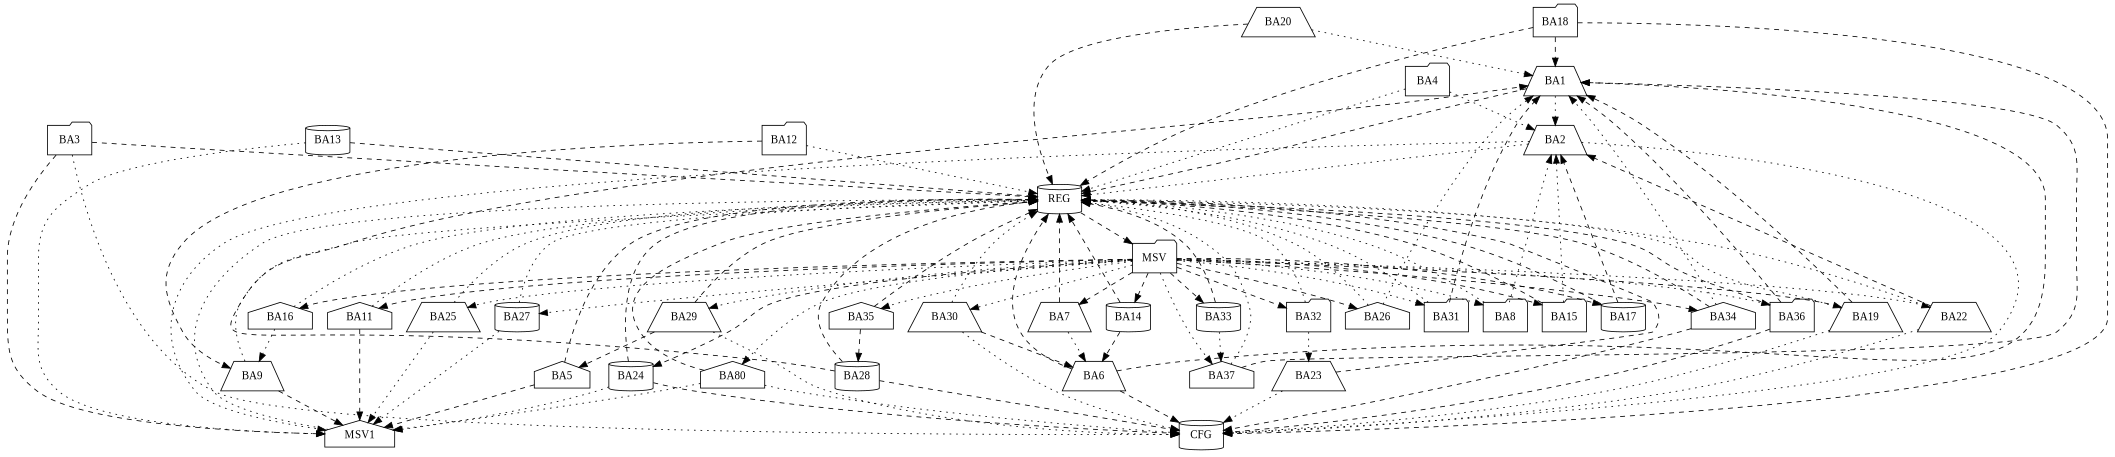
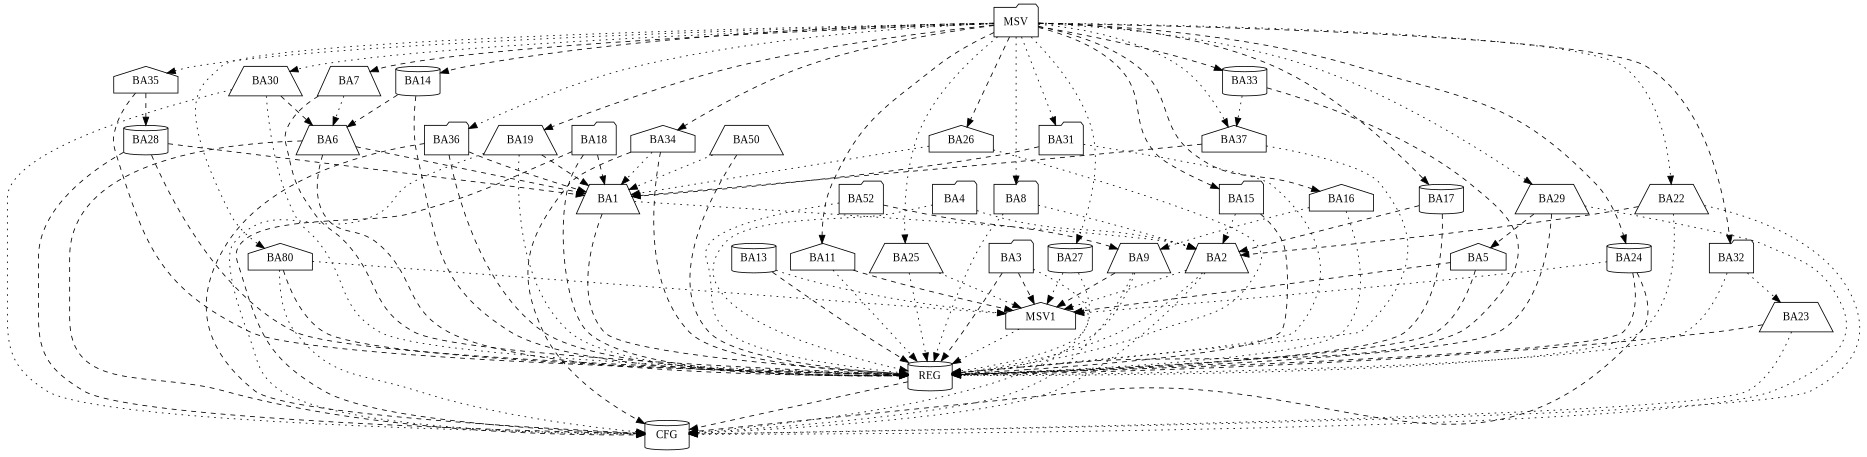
(1278, 22) -> (747, 140)
(784, 140) -> (861, 199)
(1103, 226) -> (803, 405)
none -> (1015, 392)
